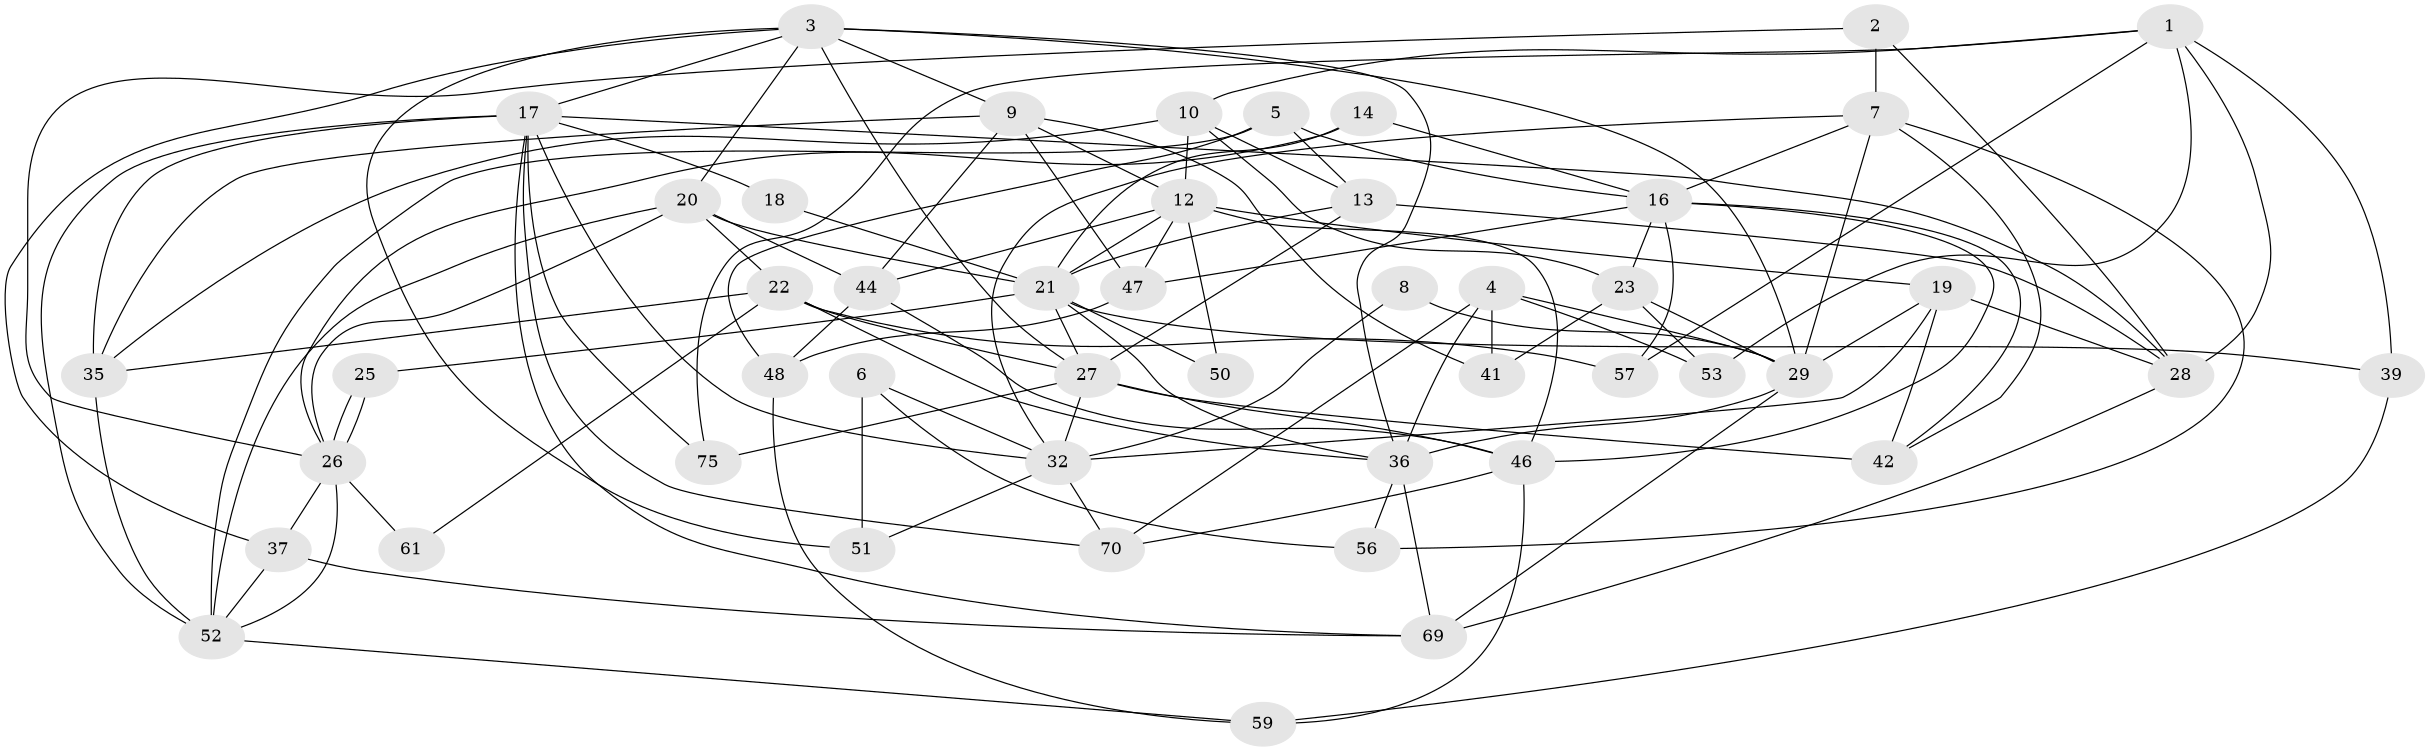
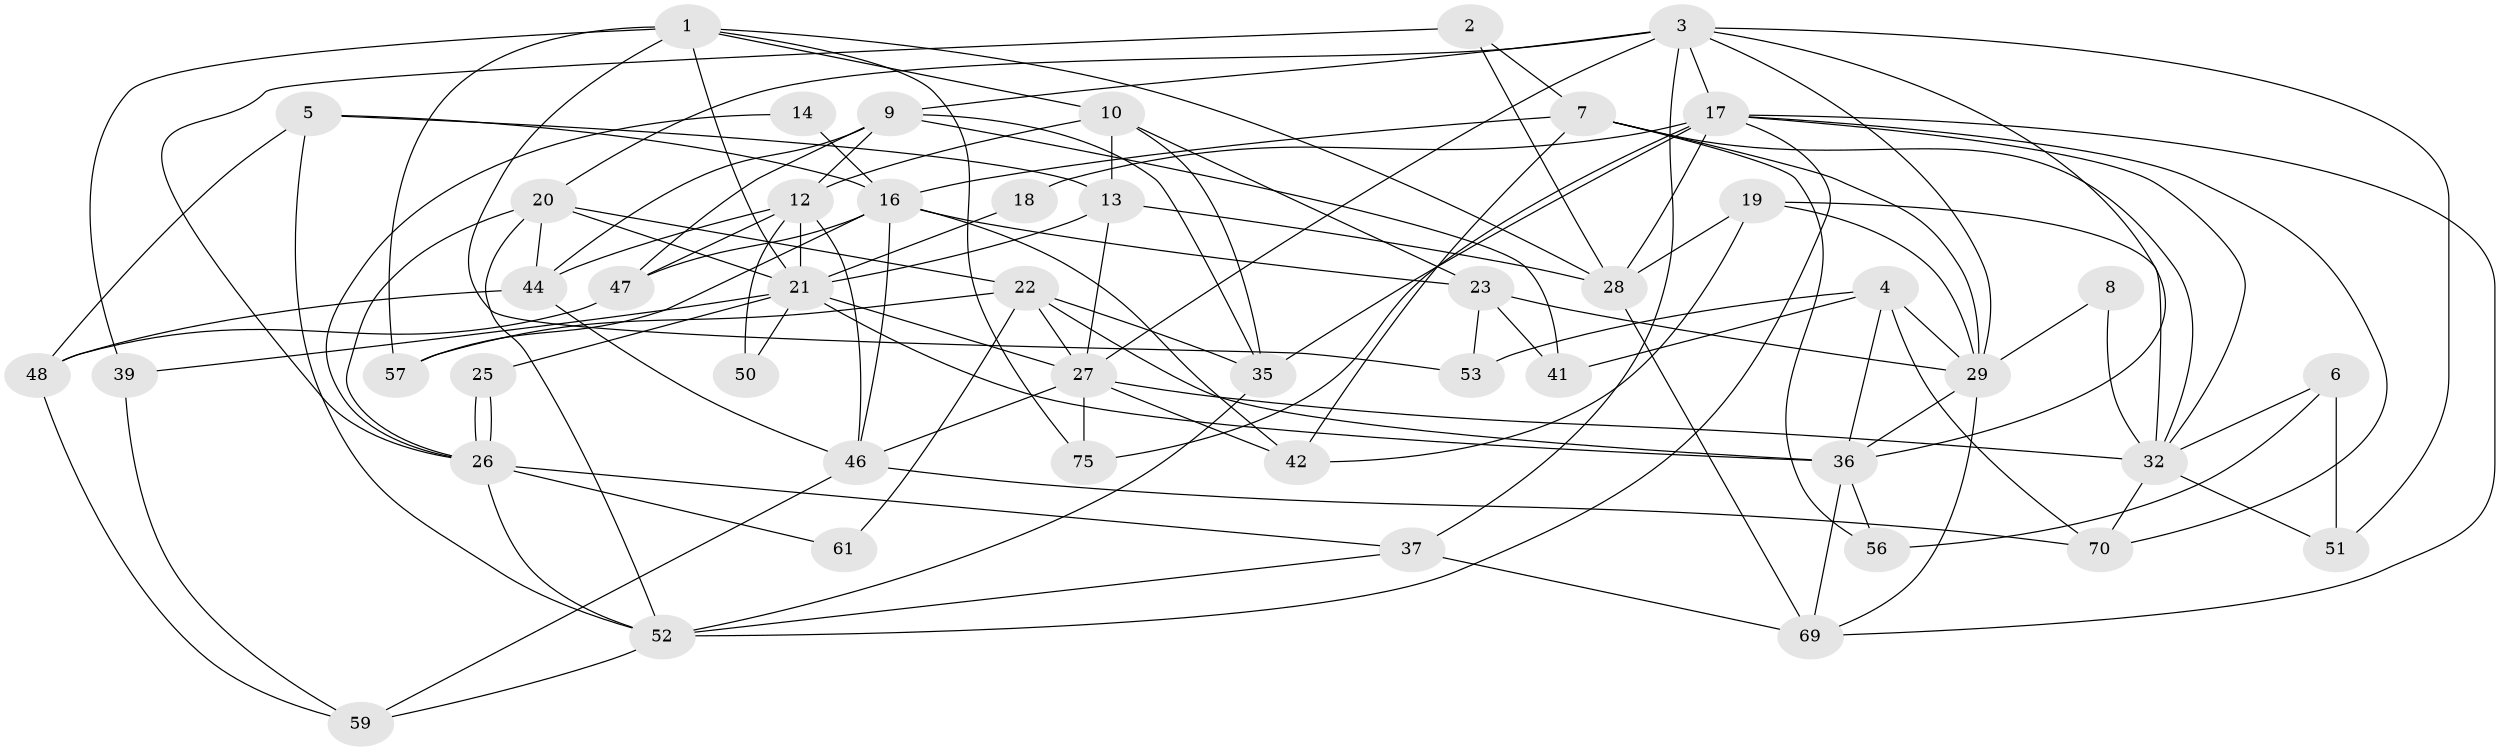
(1115, 198) -> (735, 174)
(1563, 251) -> none
